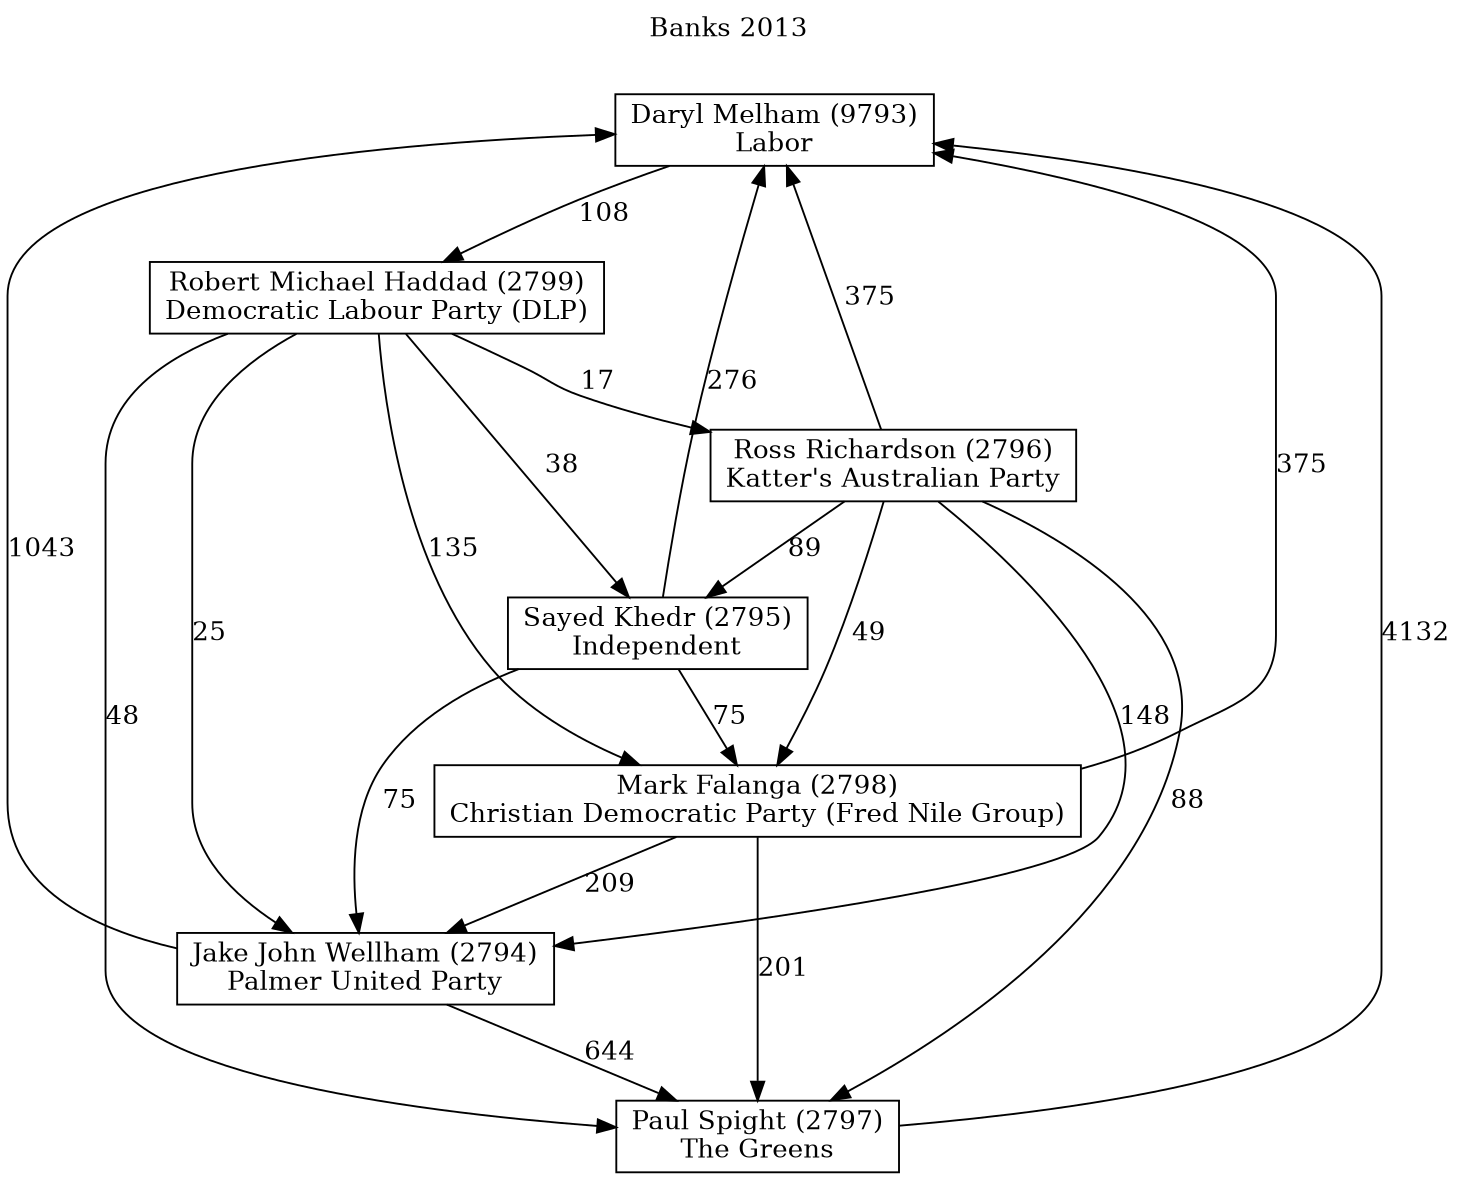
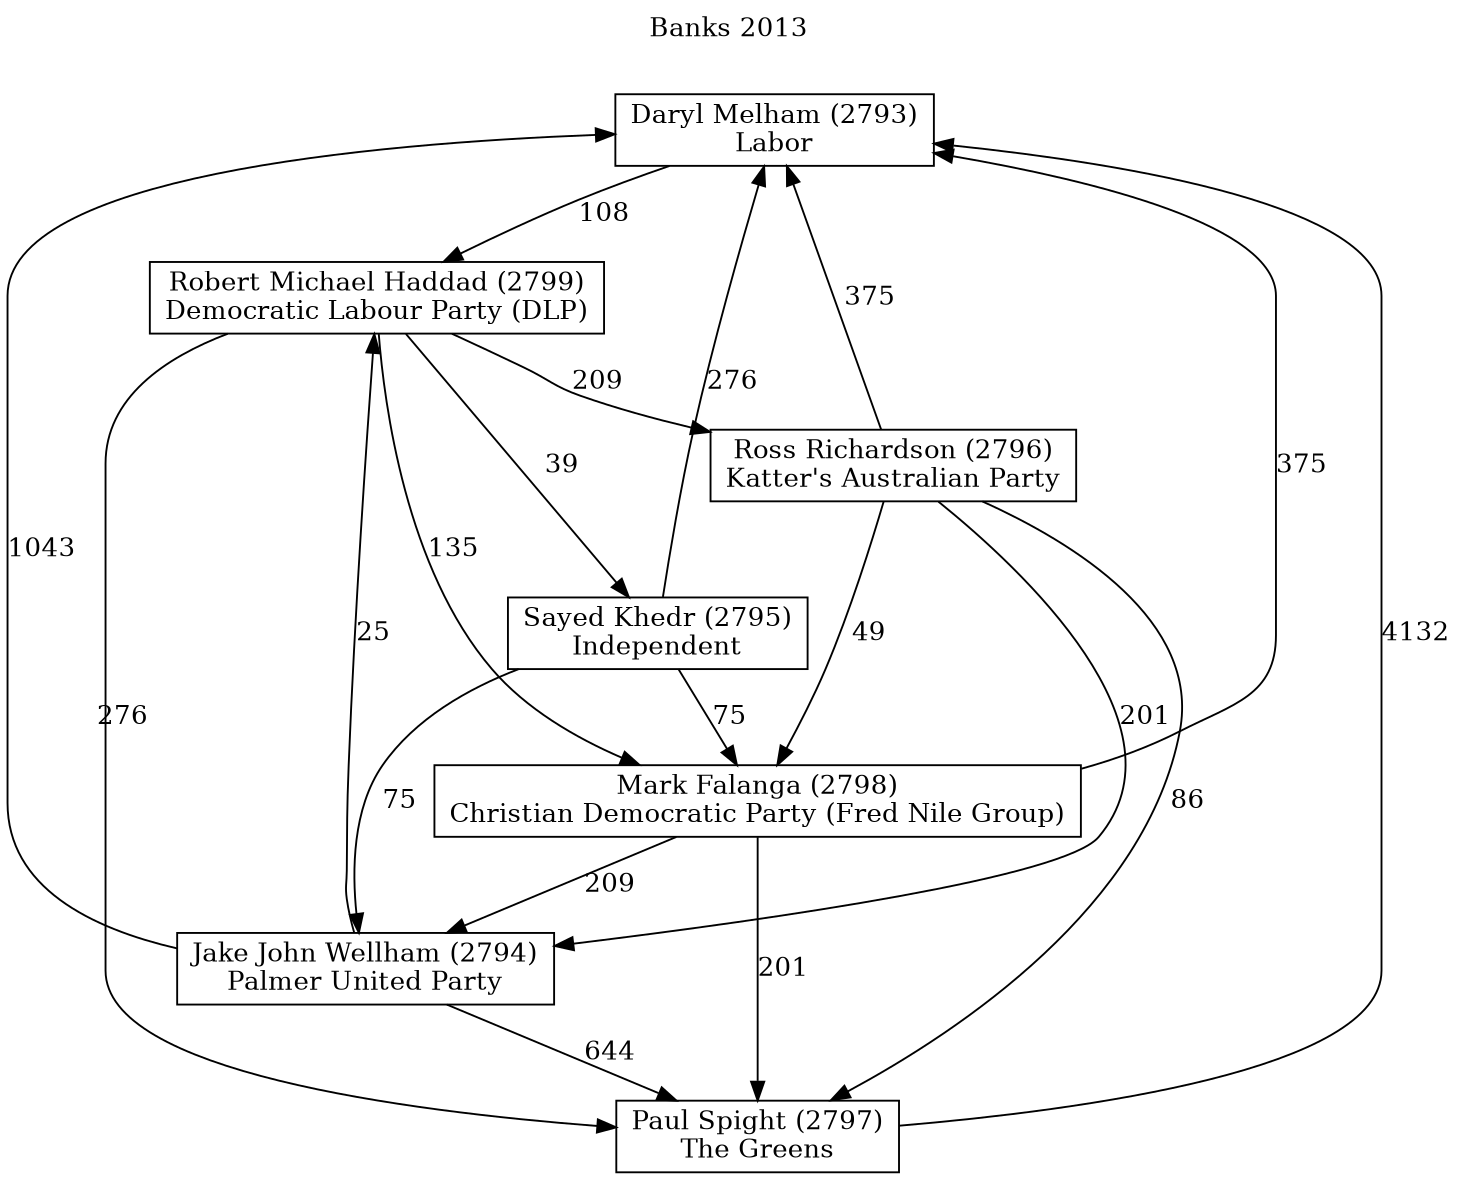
(775, 130) -> (775, 130)
(598, 382) -> (598, 382)
(563, 466) -> (563, 466)
(783, 544) -> none
(192, 622) -> (354, 643)
(123, 717) -> (123, 717)
(1146, 717) -> (1146, 717)
(1188, 801) -> (1188, 801)
